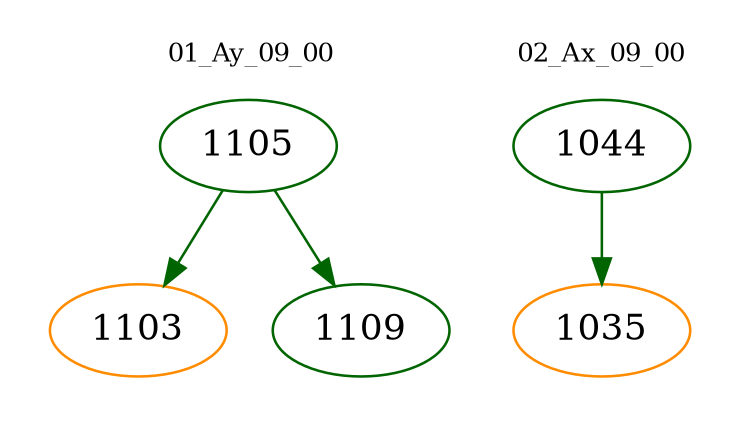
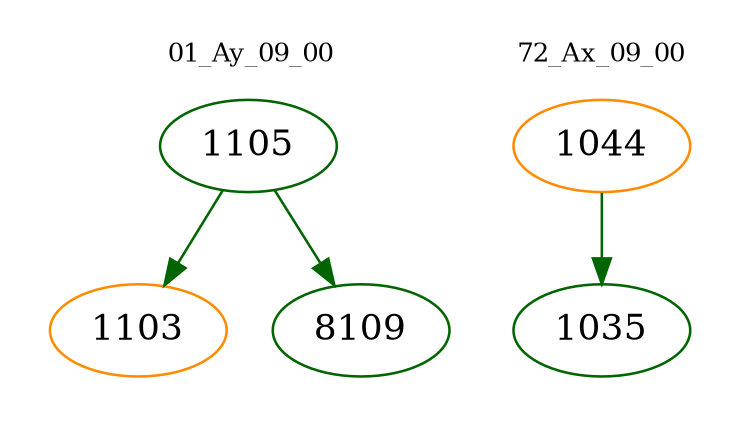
(602, 55) -> (602, 55)
(602, 146) -> (602, 146)
(361, 330) -> (361, 330)
(602, 330) -> (602, 330)
